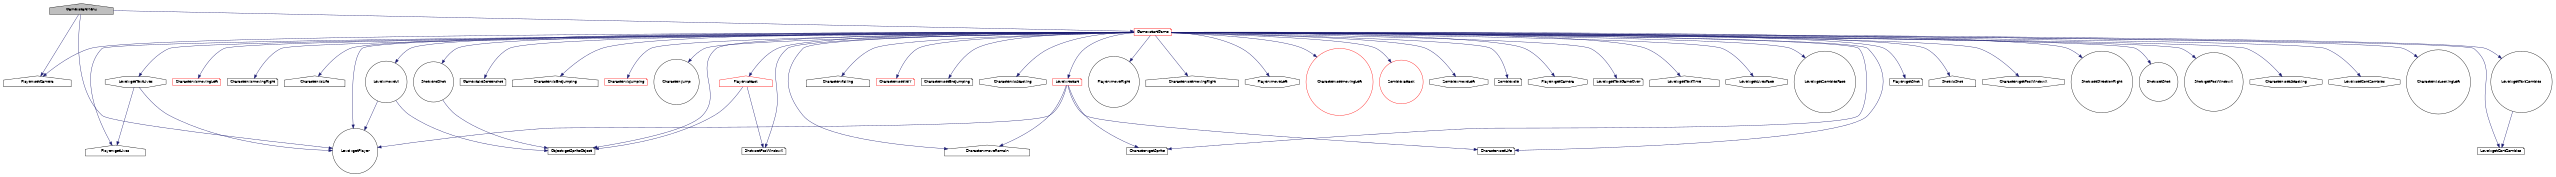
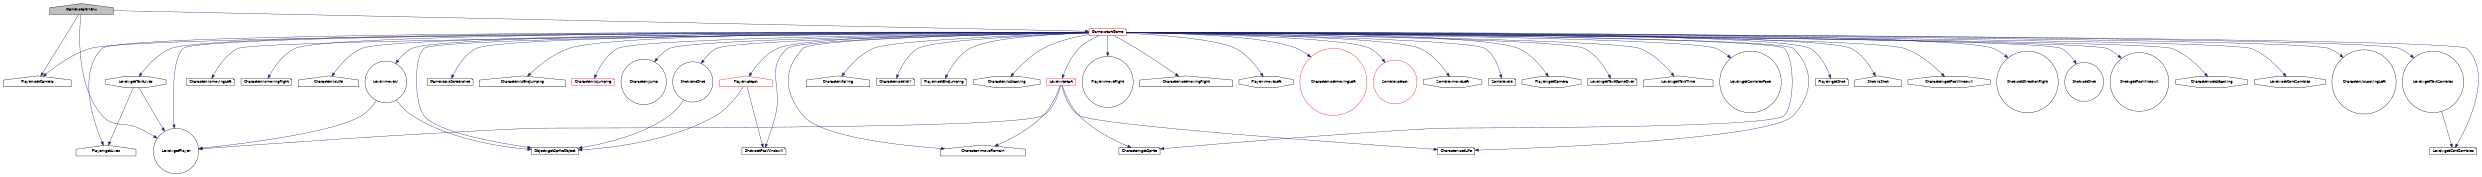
(197, 82) -> (210, 82)
(895, 82) -> (895, 82)
(947, 82) -> (944, 82)
(1757, 82) -> none
